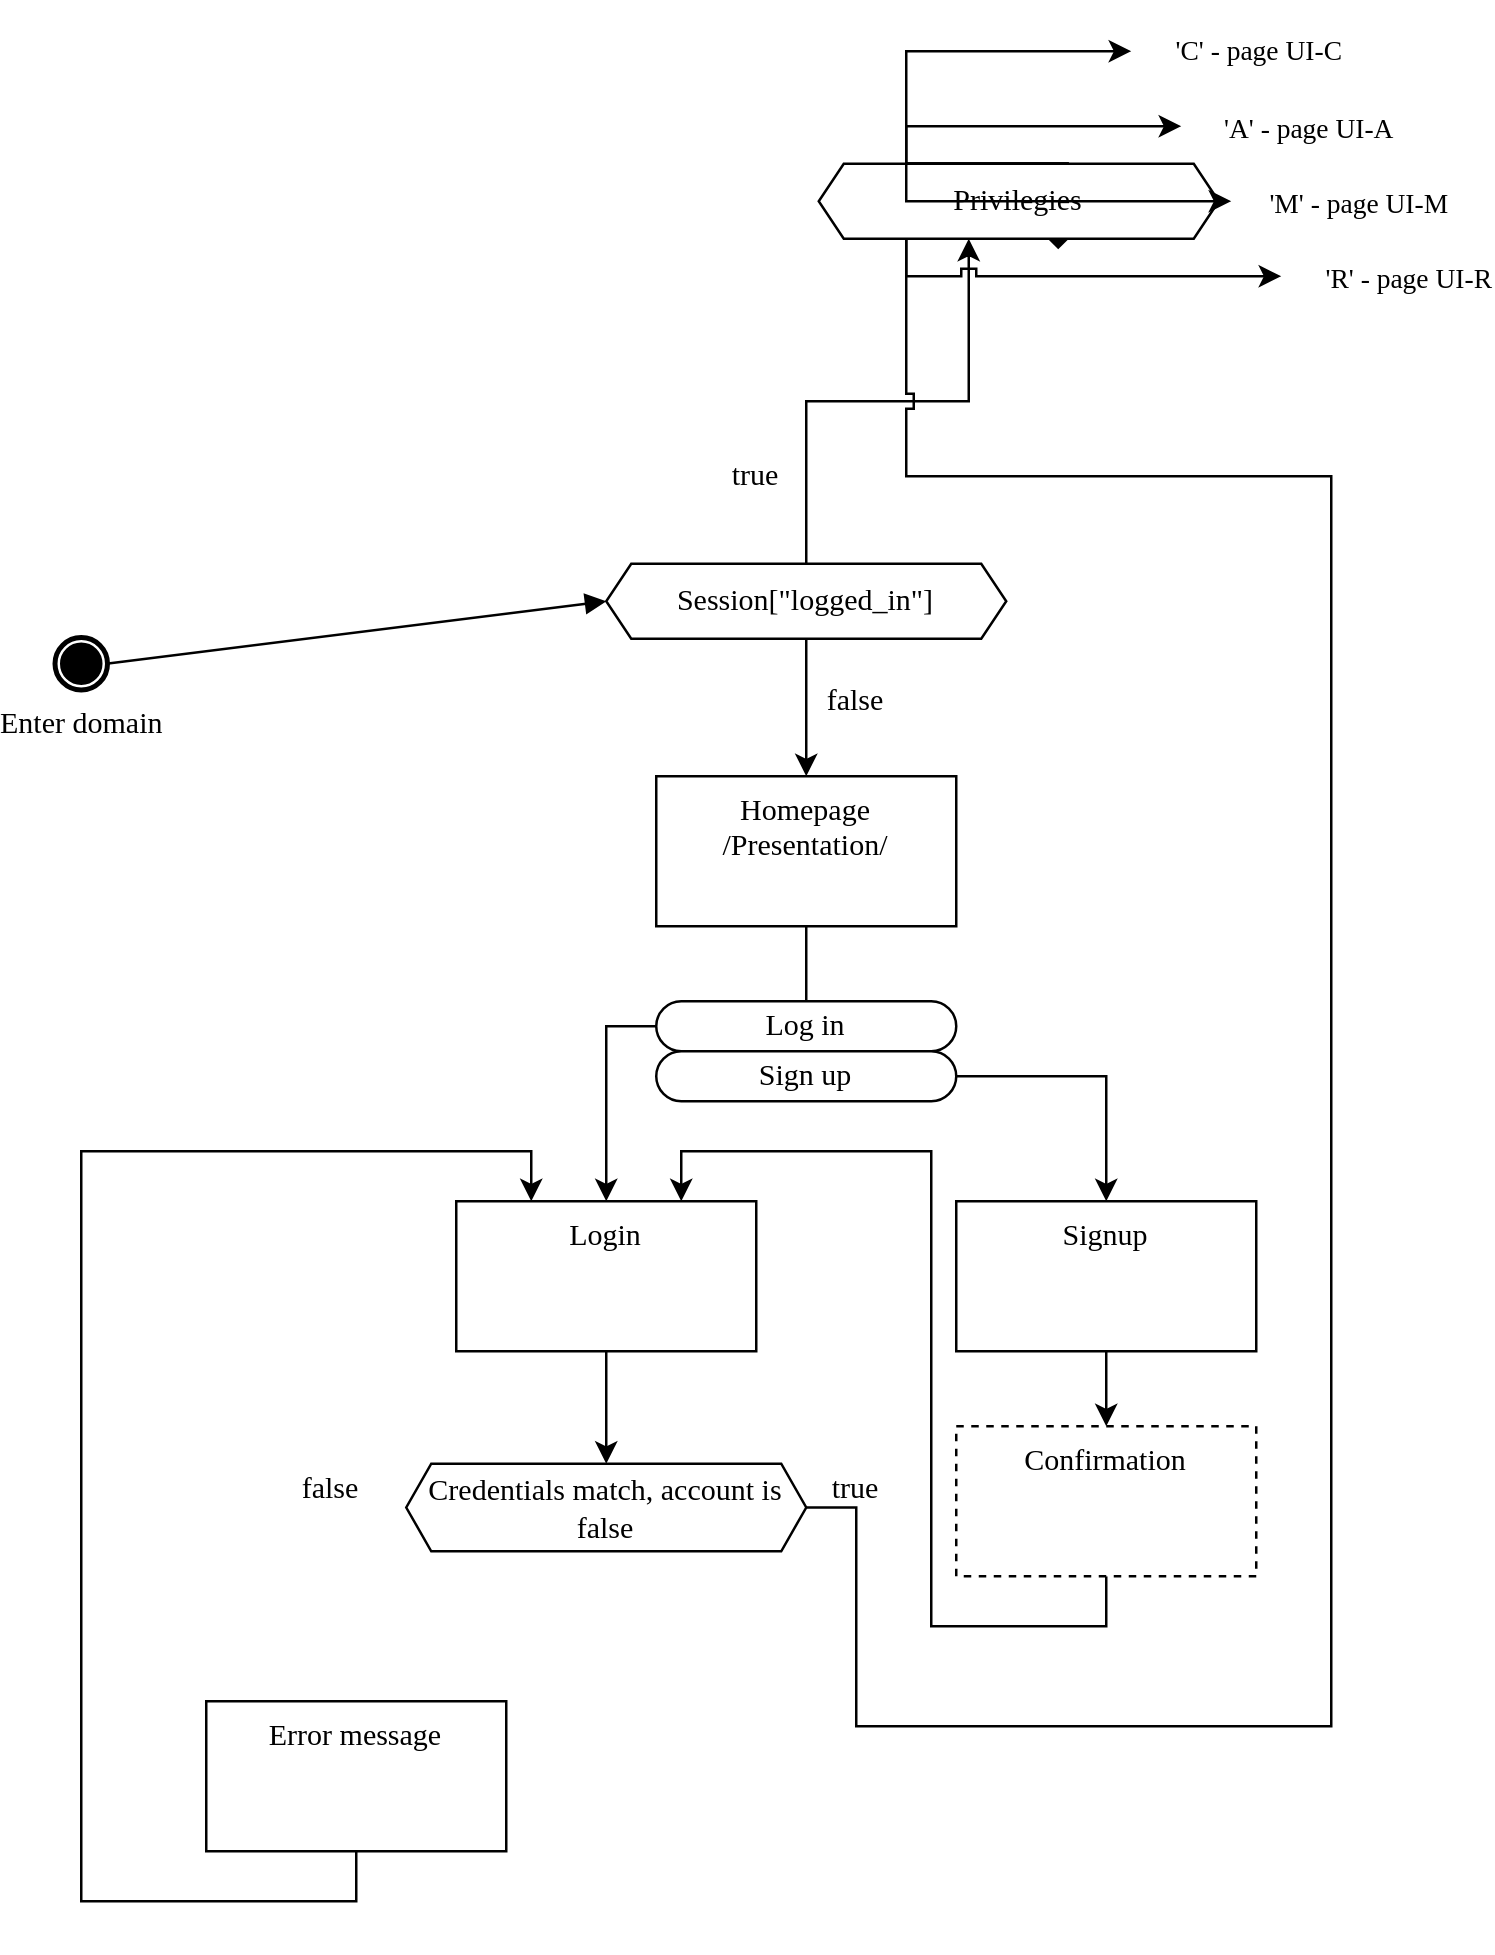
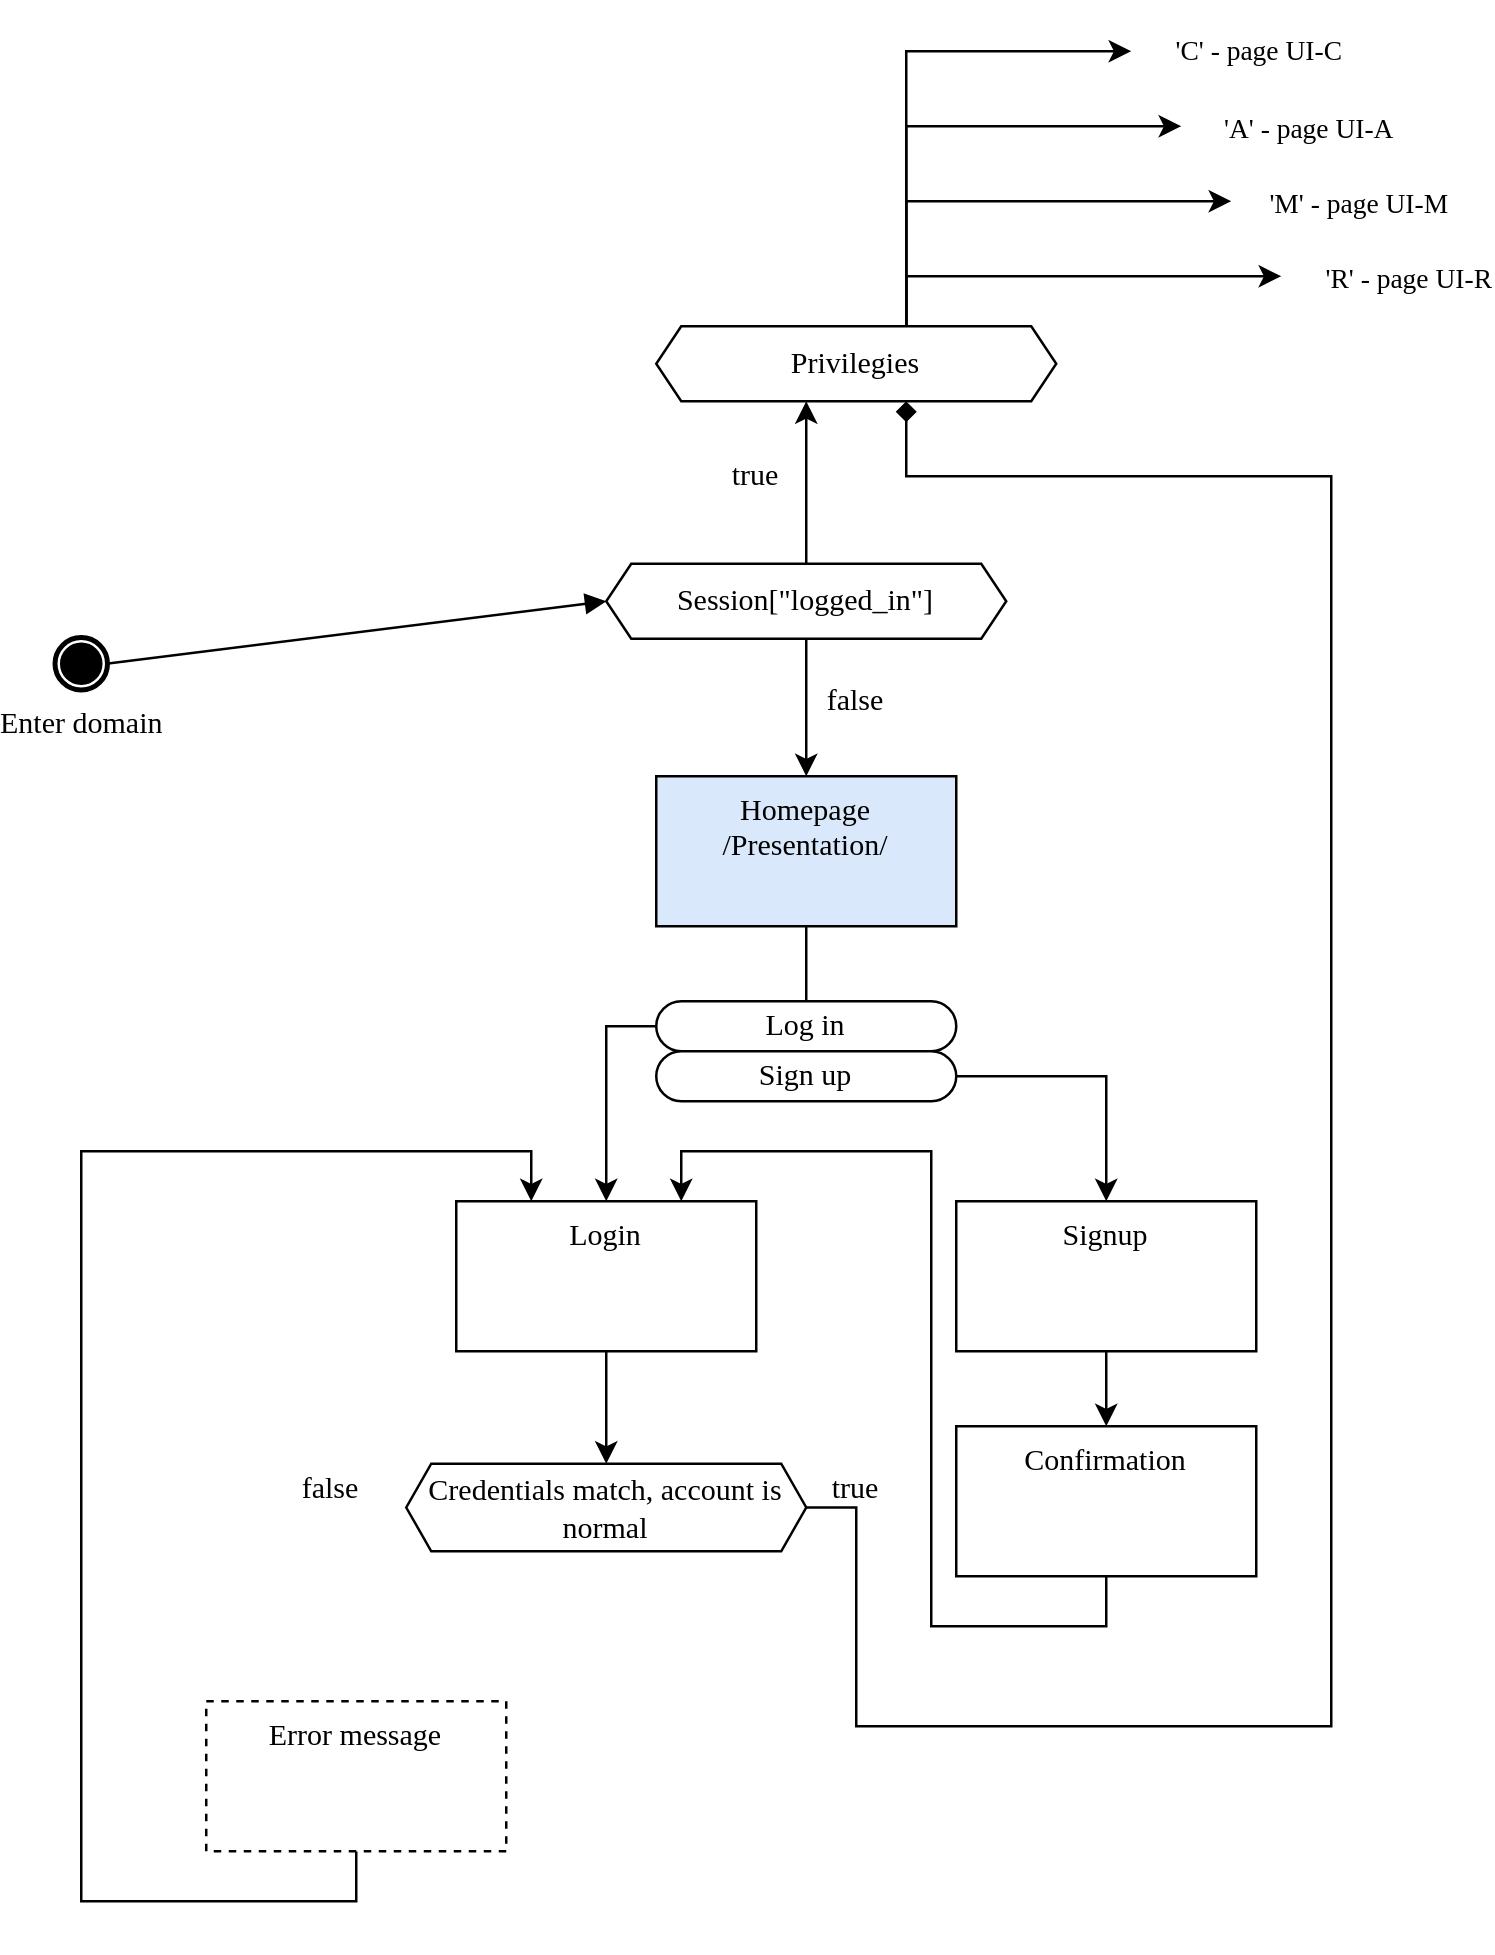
(1019, 201) -> (856, 364)
(806, 851) -> (806, 851)
(1106, 1501) -> (1106, 1501)
(606, 1509) -> (606, 1509)
(356, 1776) -> (356, 1776)
